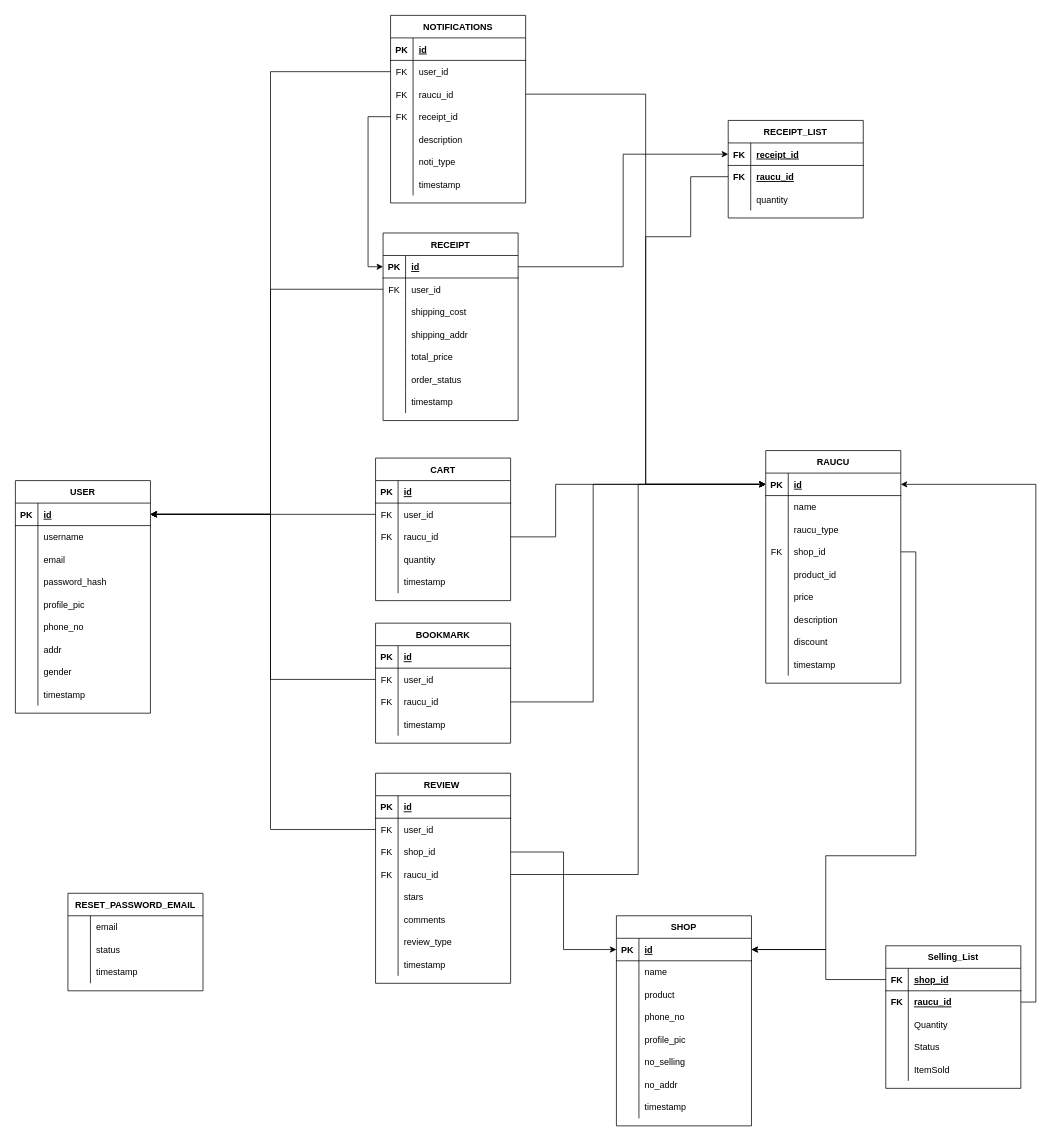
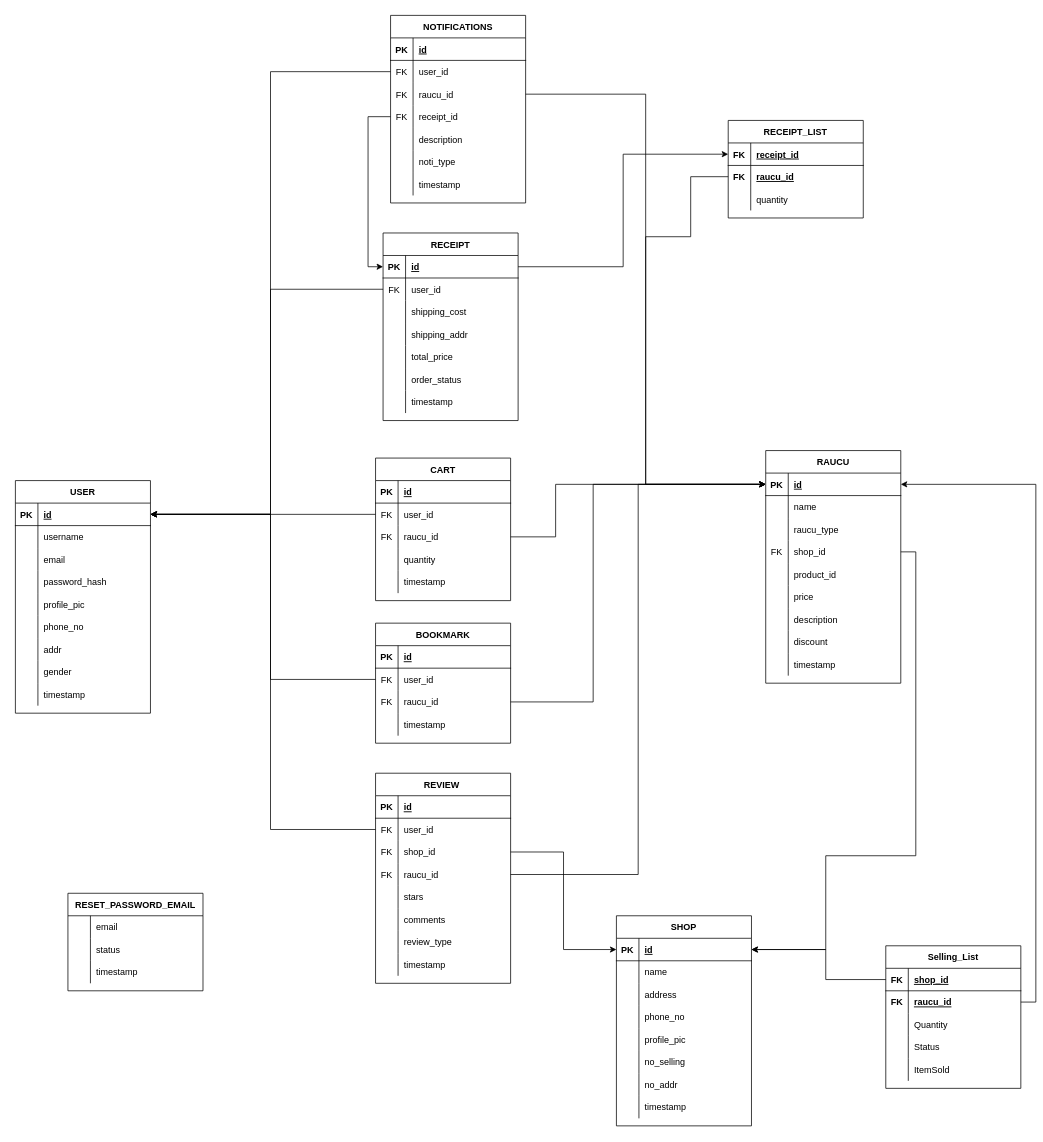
(662, 995) -> (662, 995)
